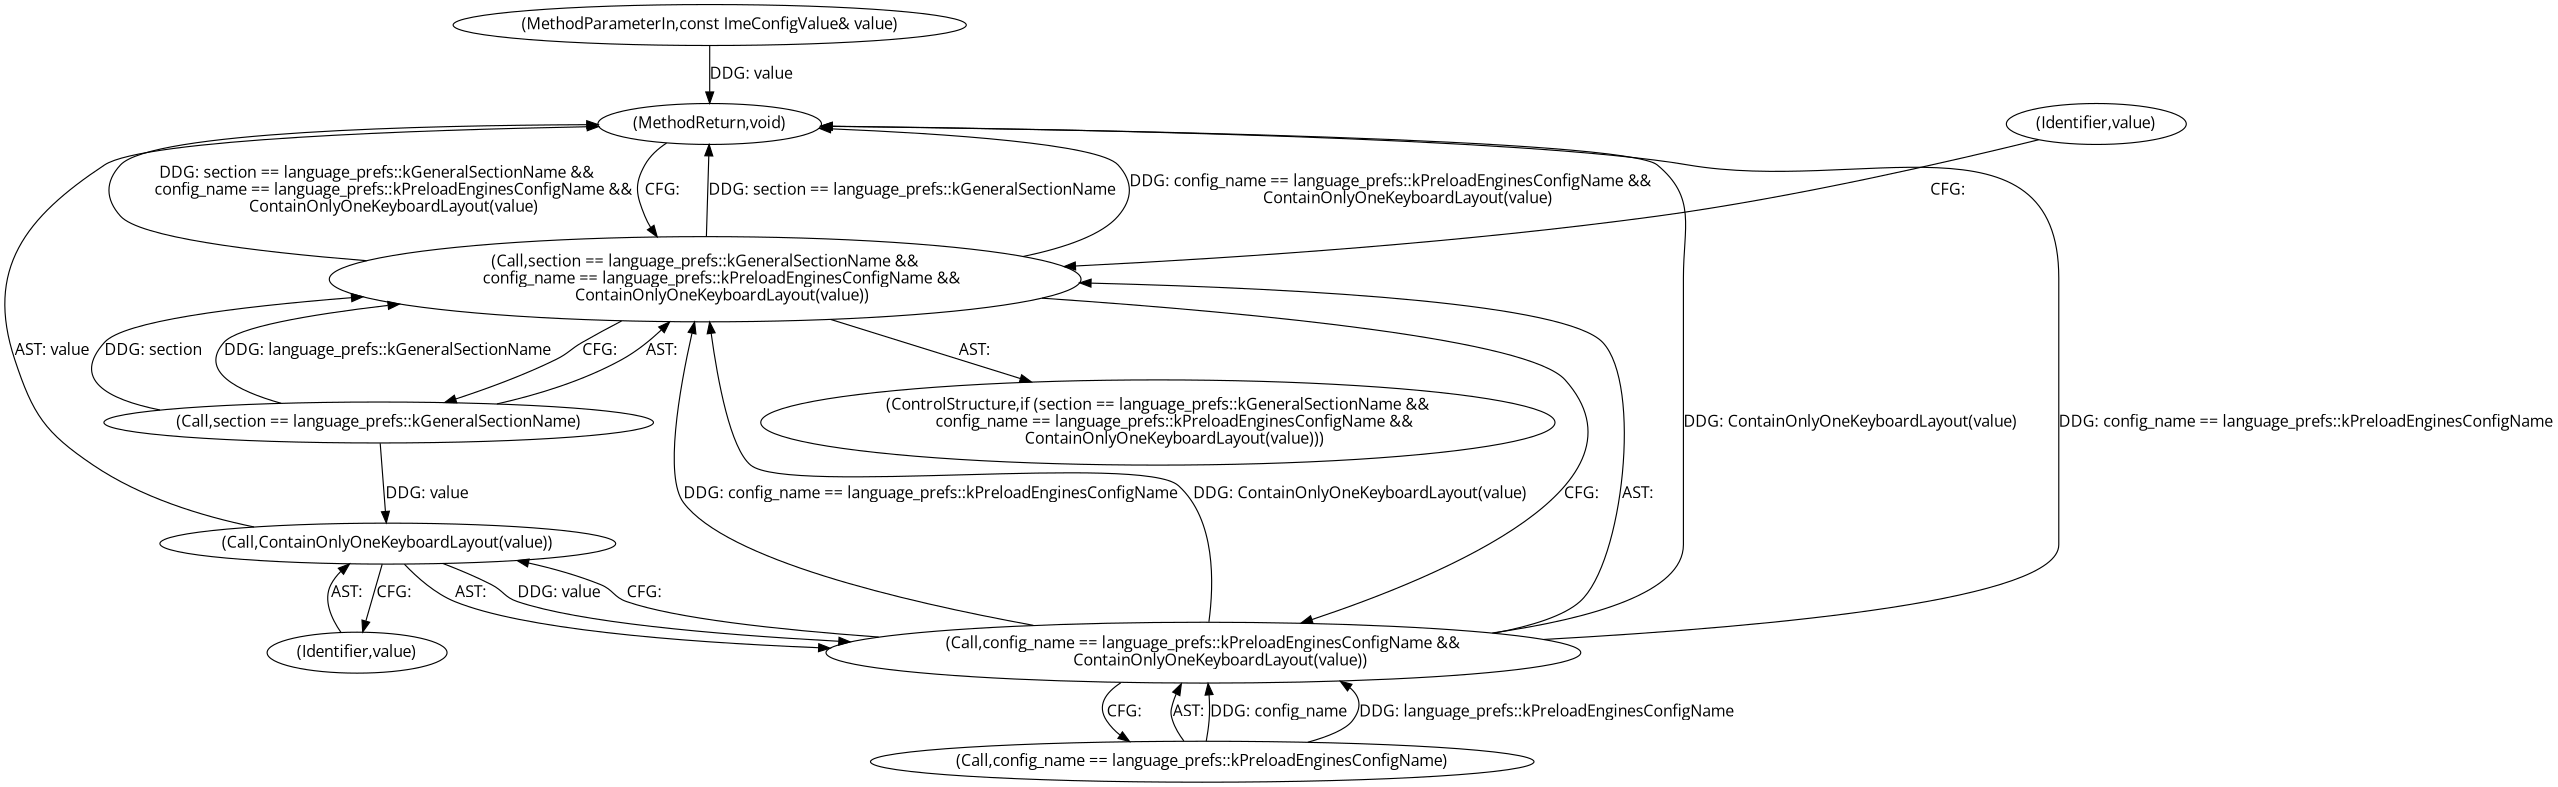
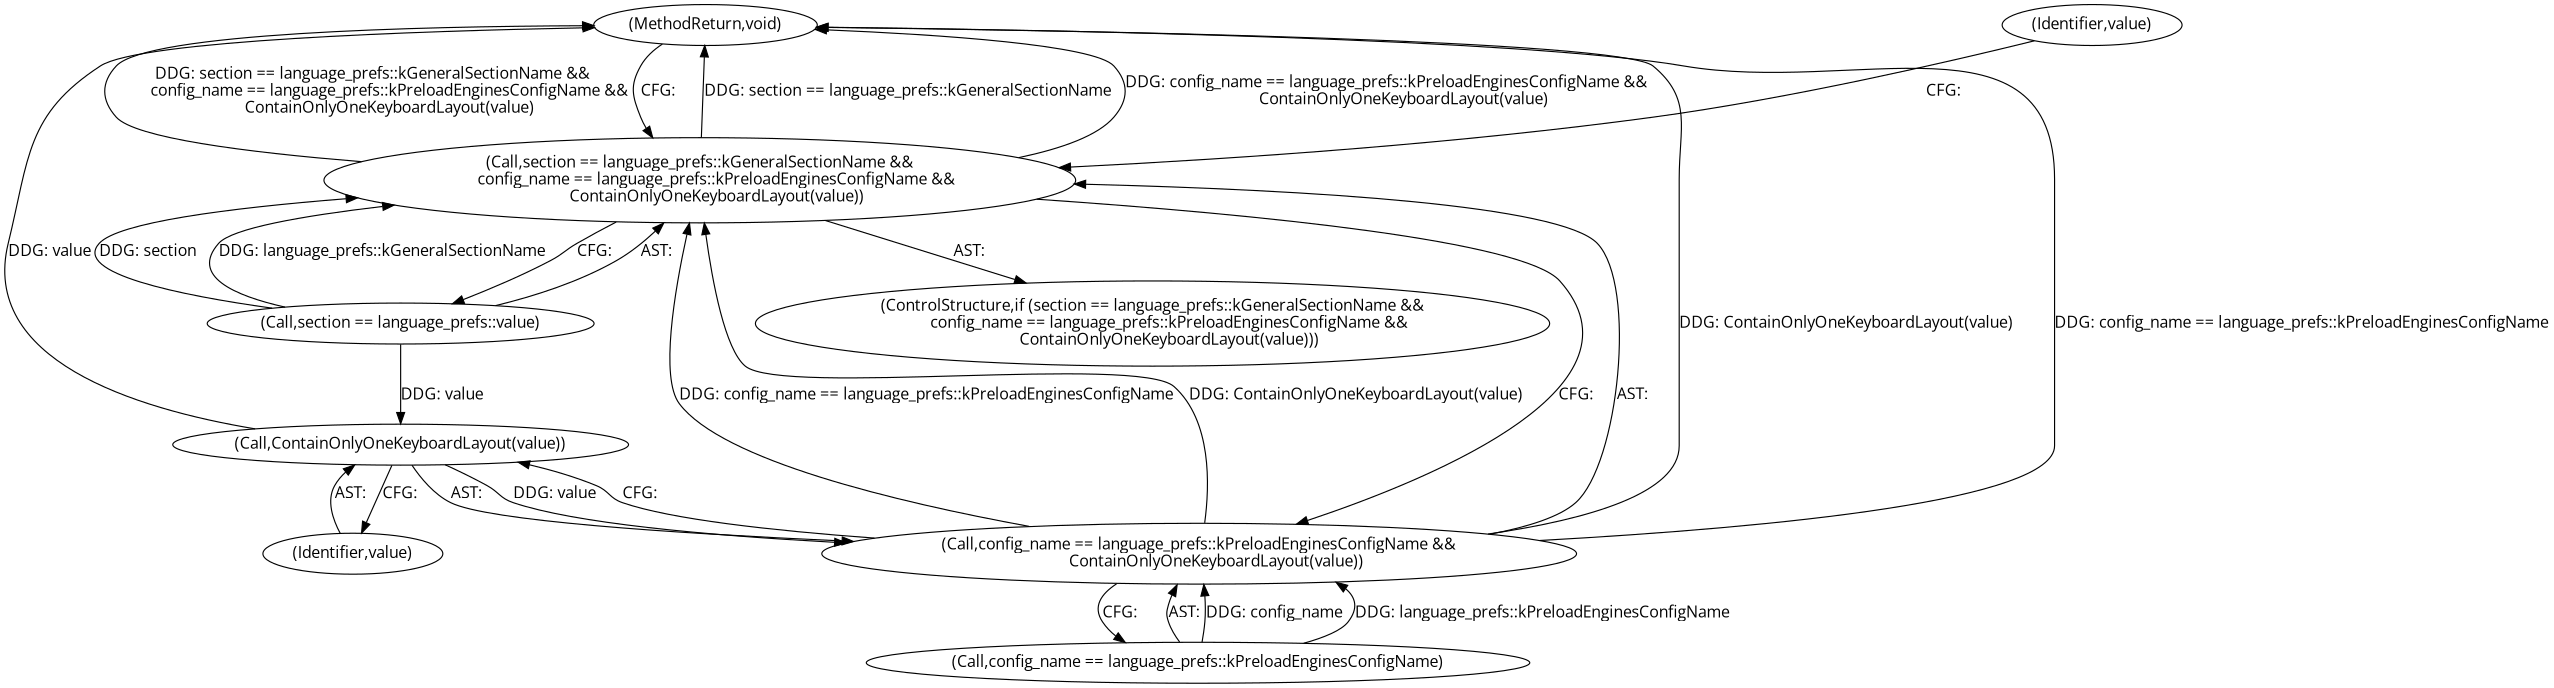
(710, 25) -> none
(52, 351) -> (50, 252)
(379, 423) -> (401, 324)
